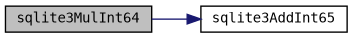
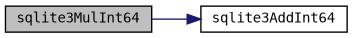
(274, 19) -> (274, 19)
